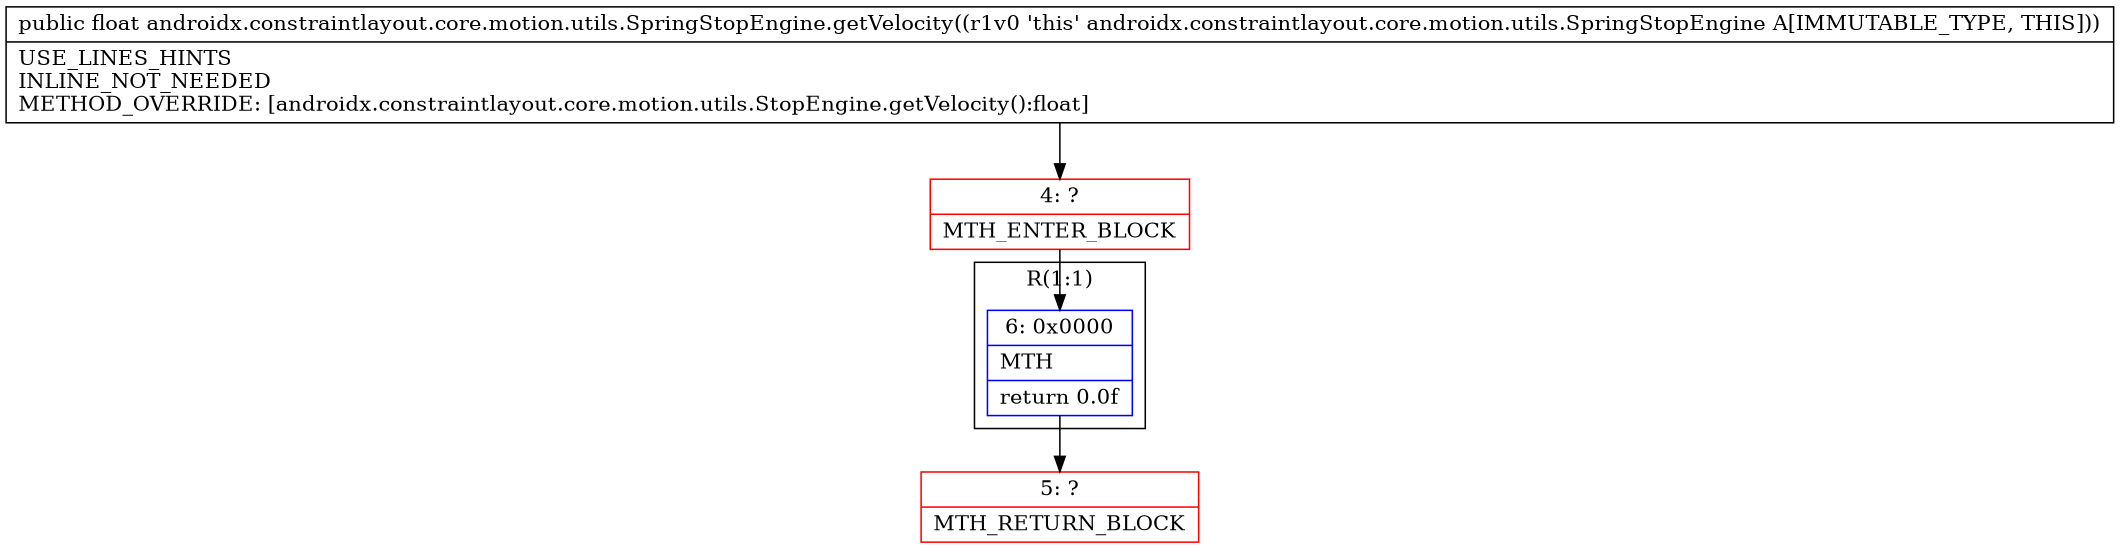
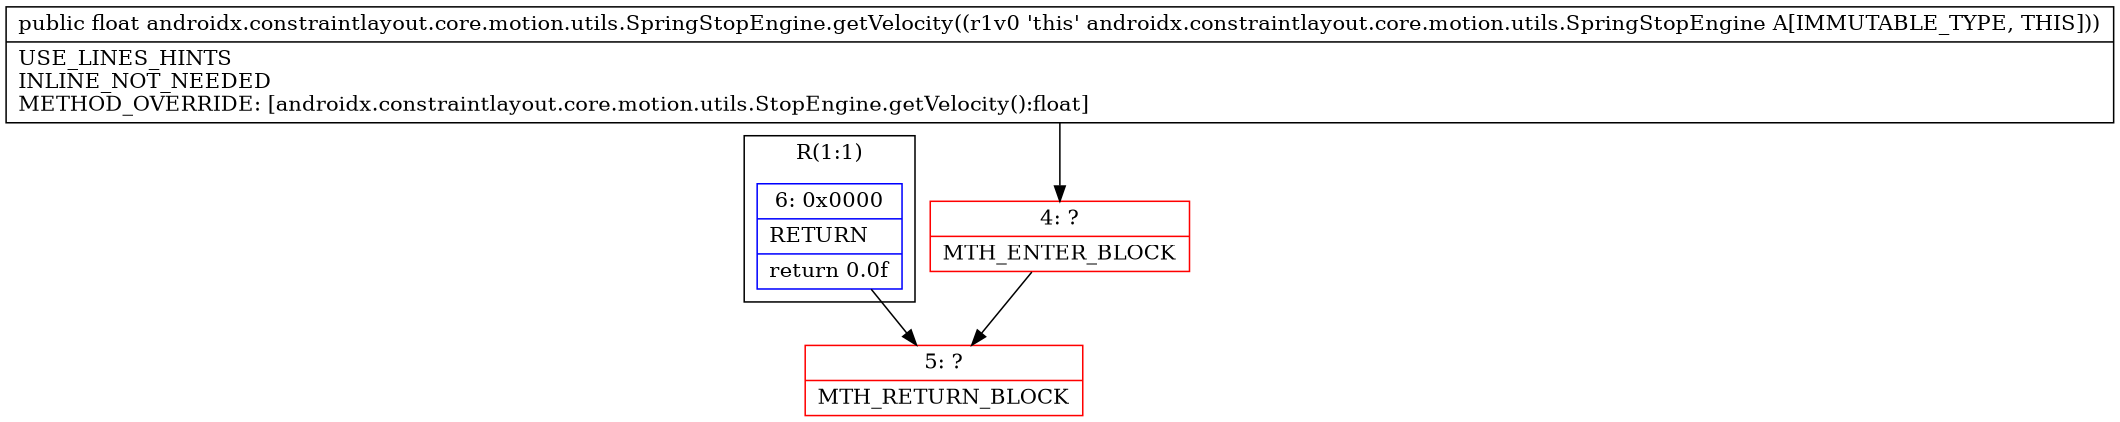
(1060, 272) -> (1007, 303)
(1027, 362) -> (819, 236)
